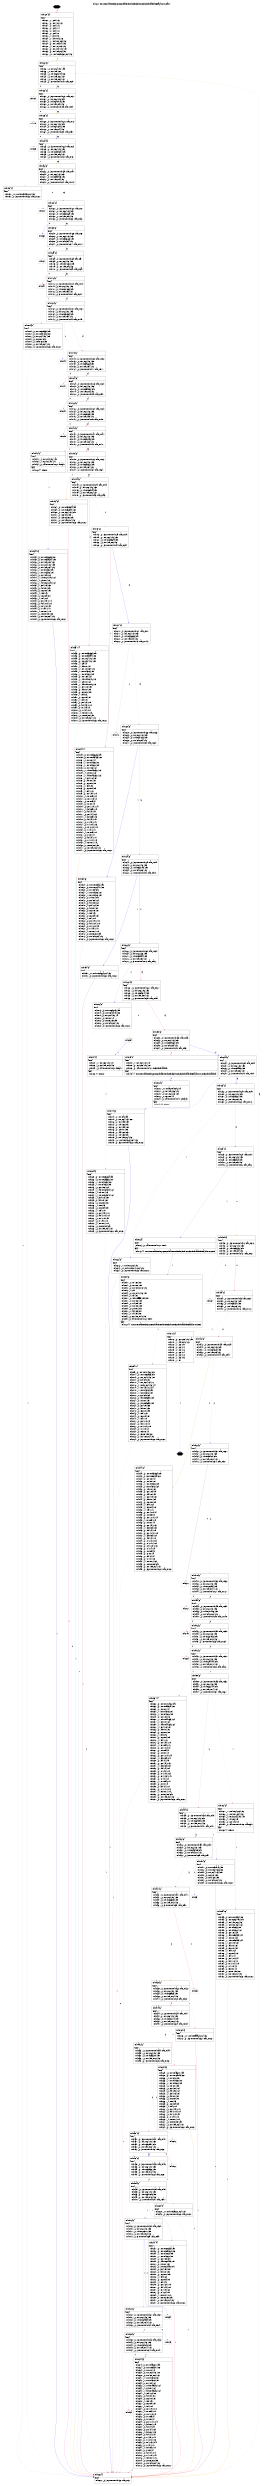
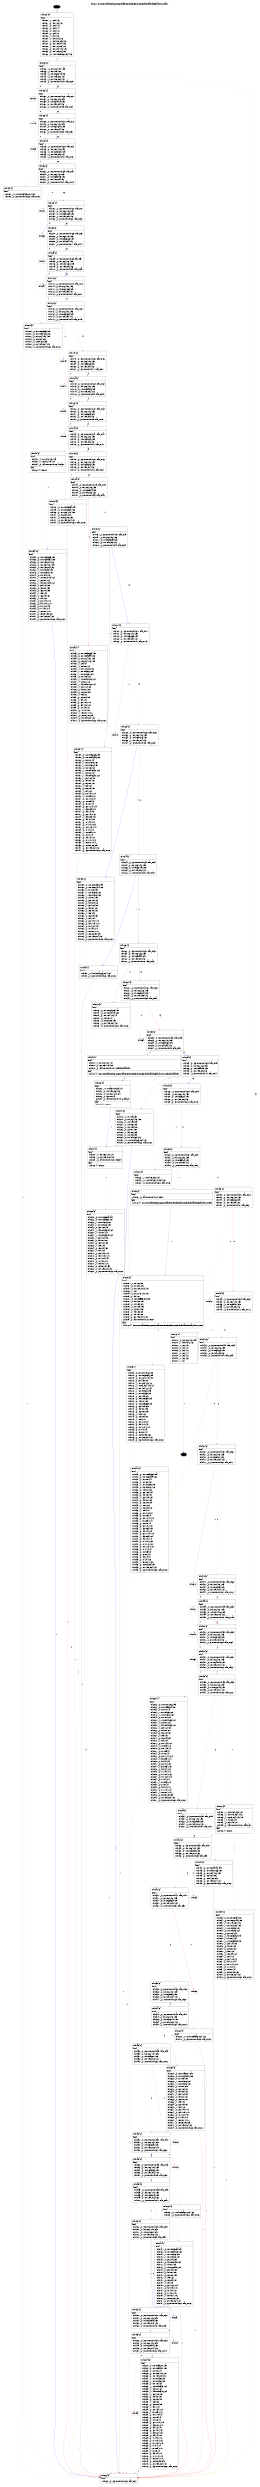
(121, 1049) -> (109, 1127)
